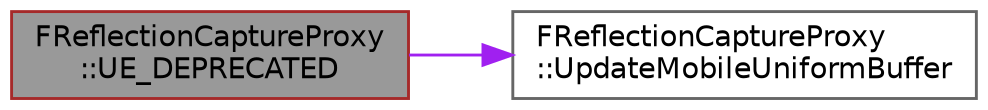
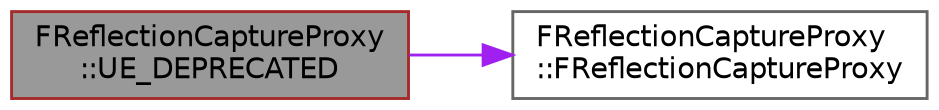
(745, 55) -> (720, 55)
